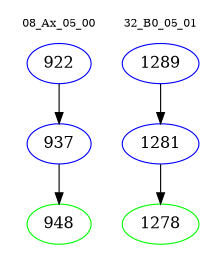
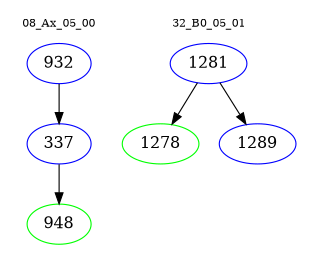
(59, 64) -> (59, 64)
(161, 98) -> (230, 99)
(59, 144) -> (59, 144)
